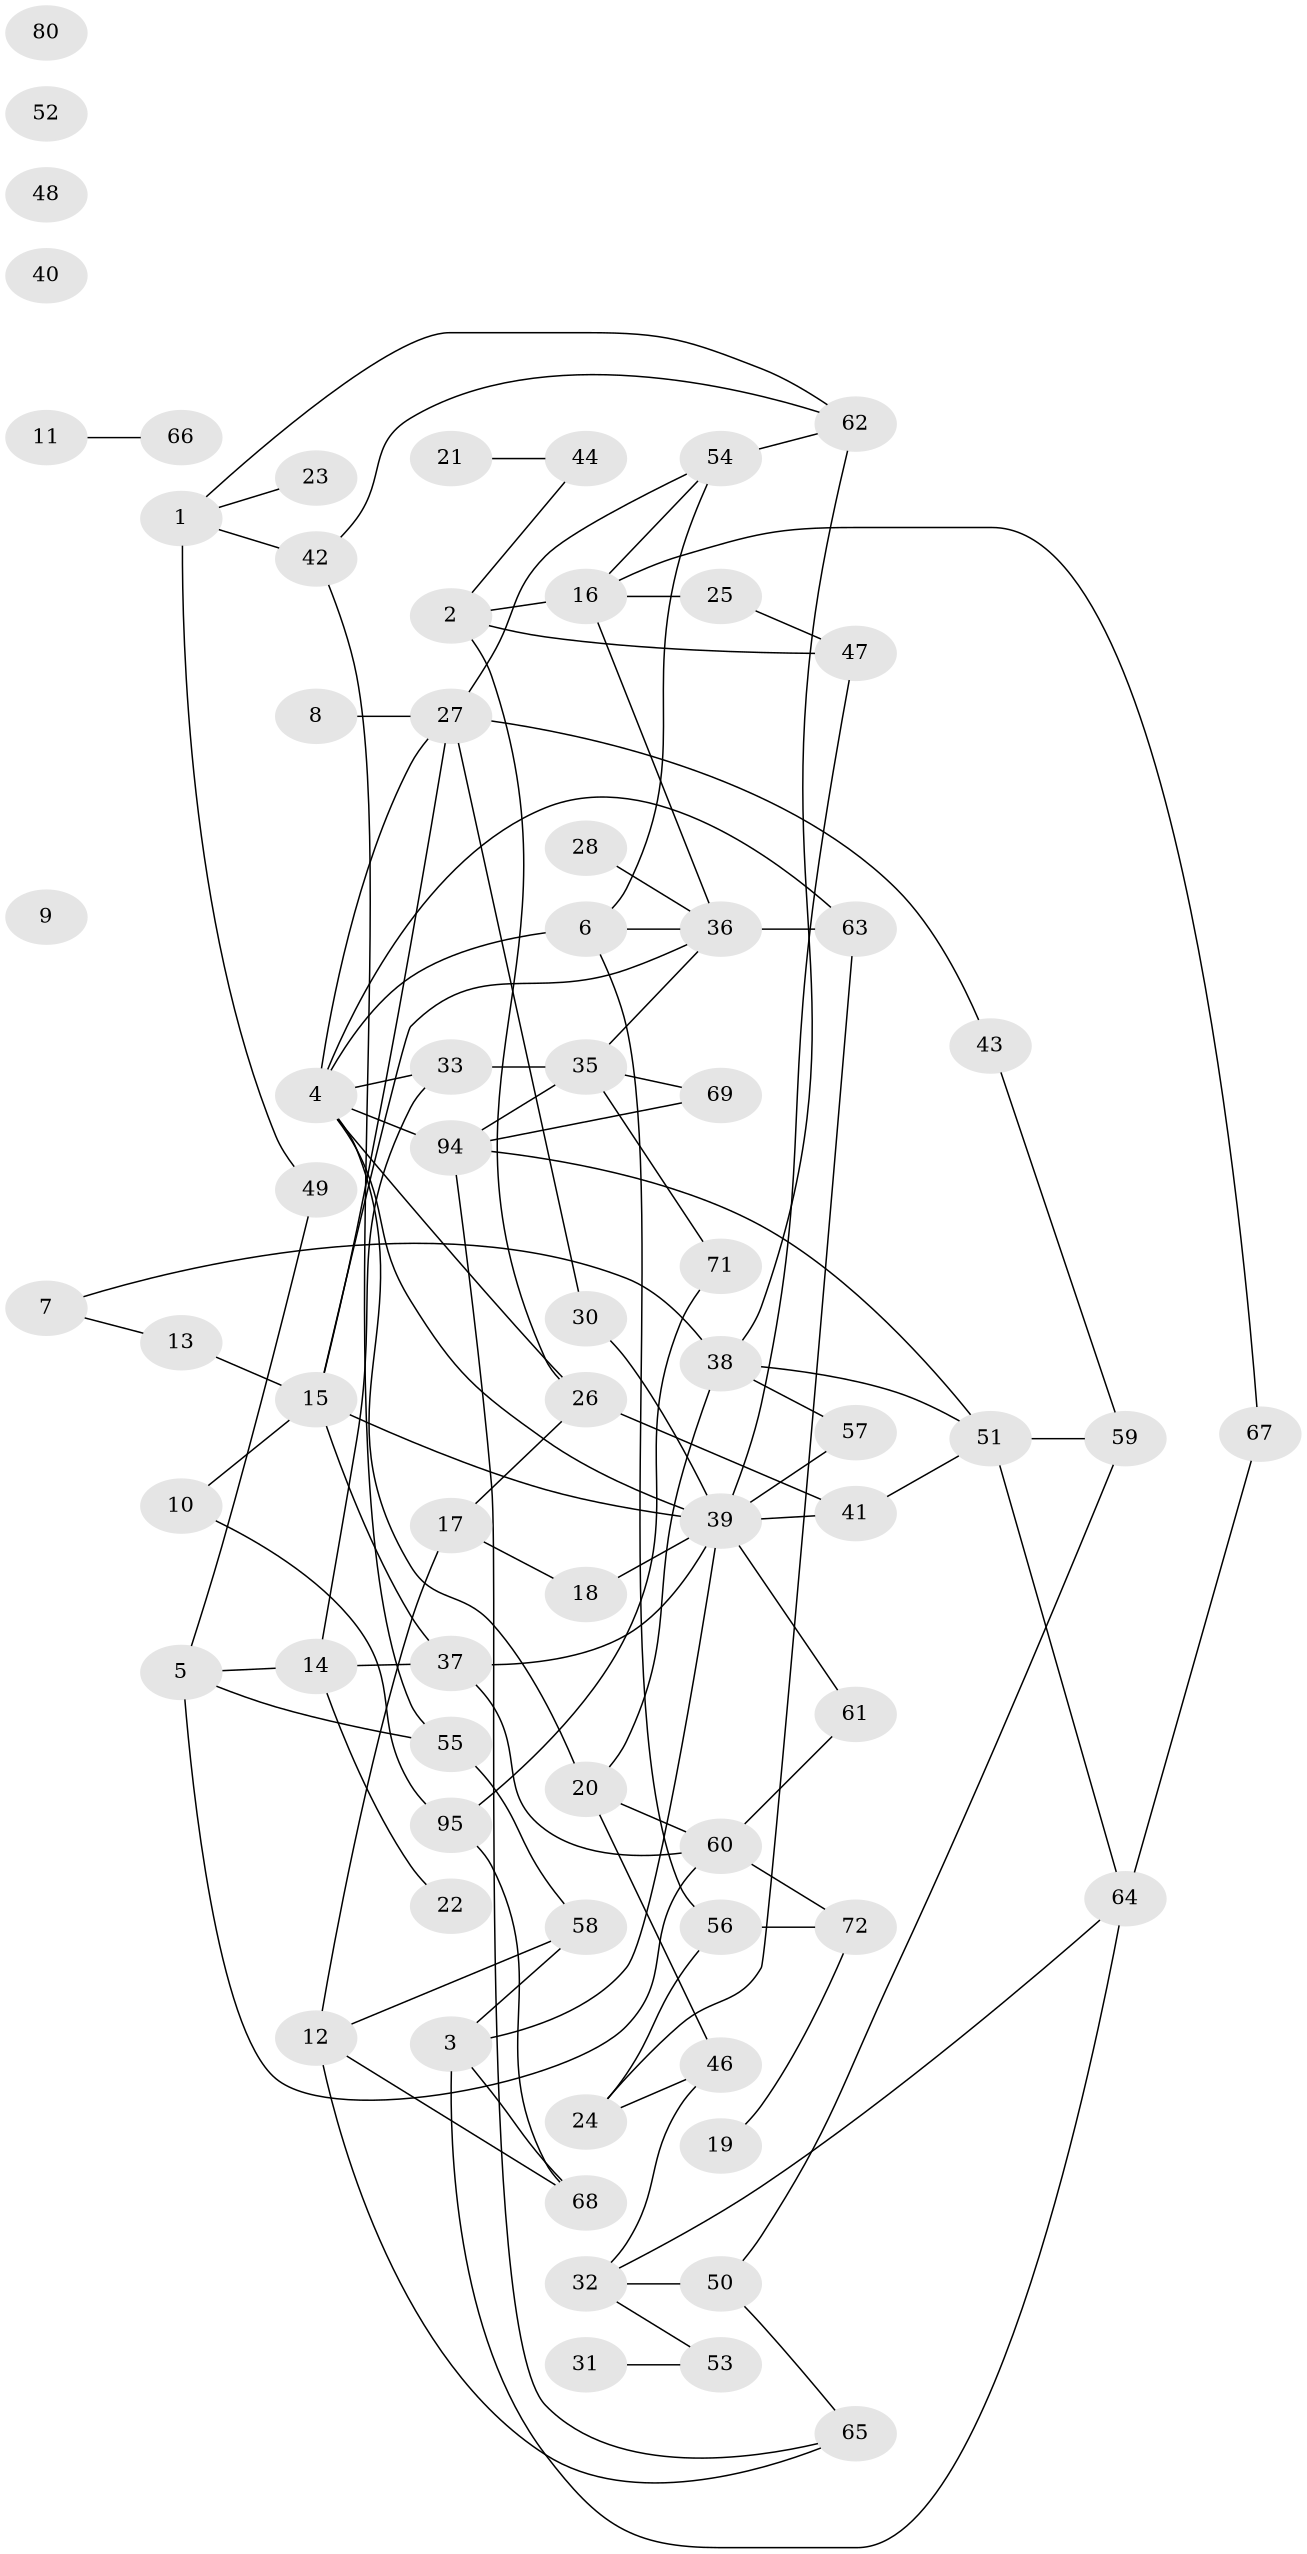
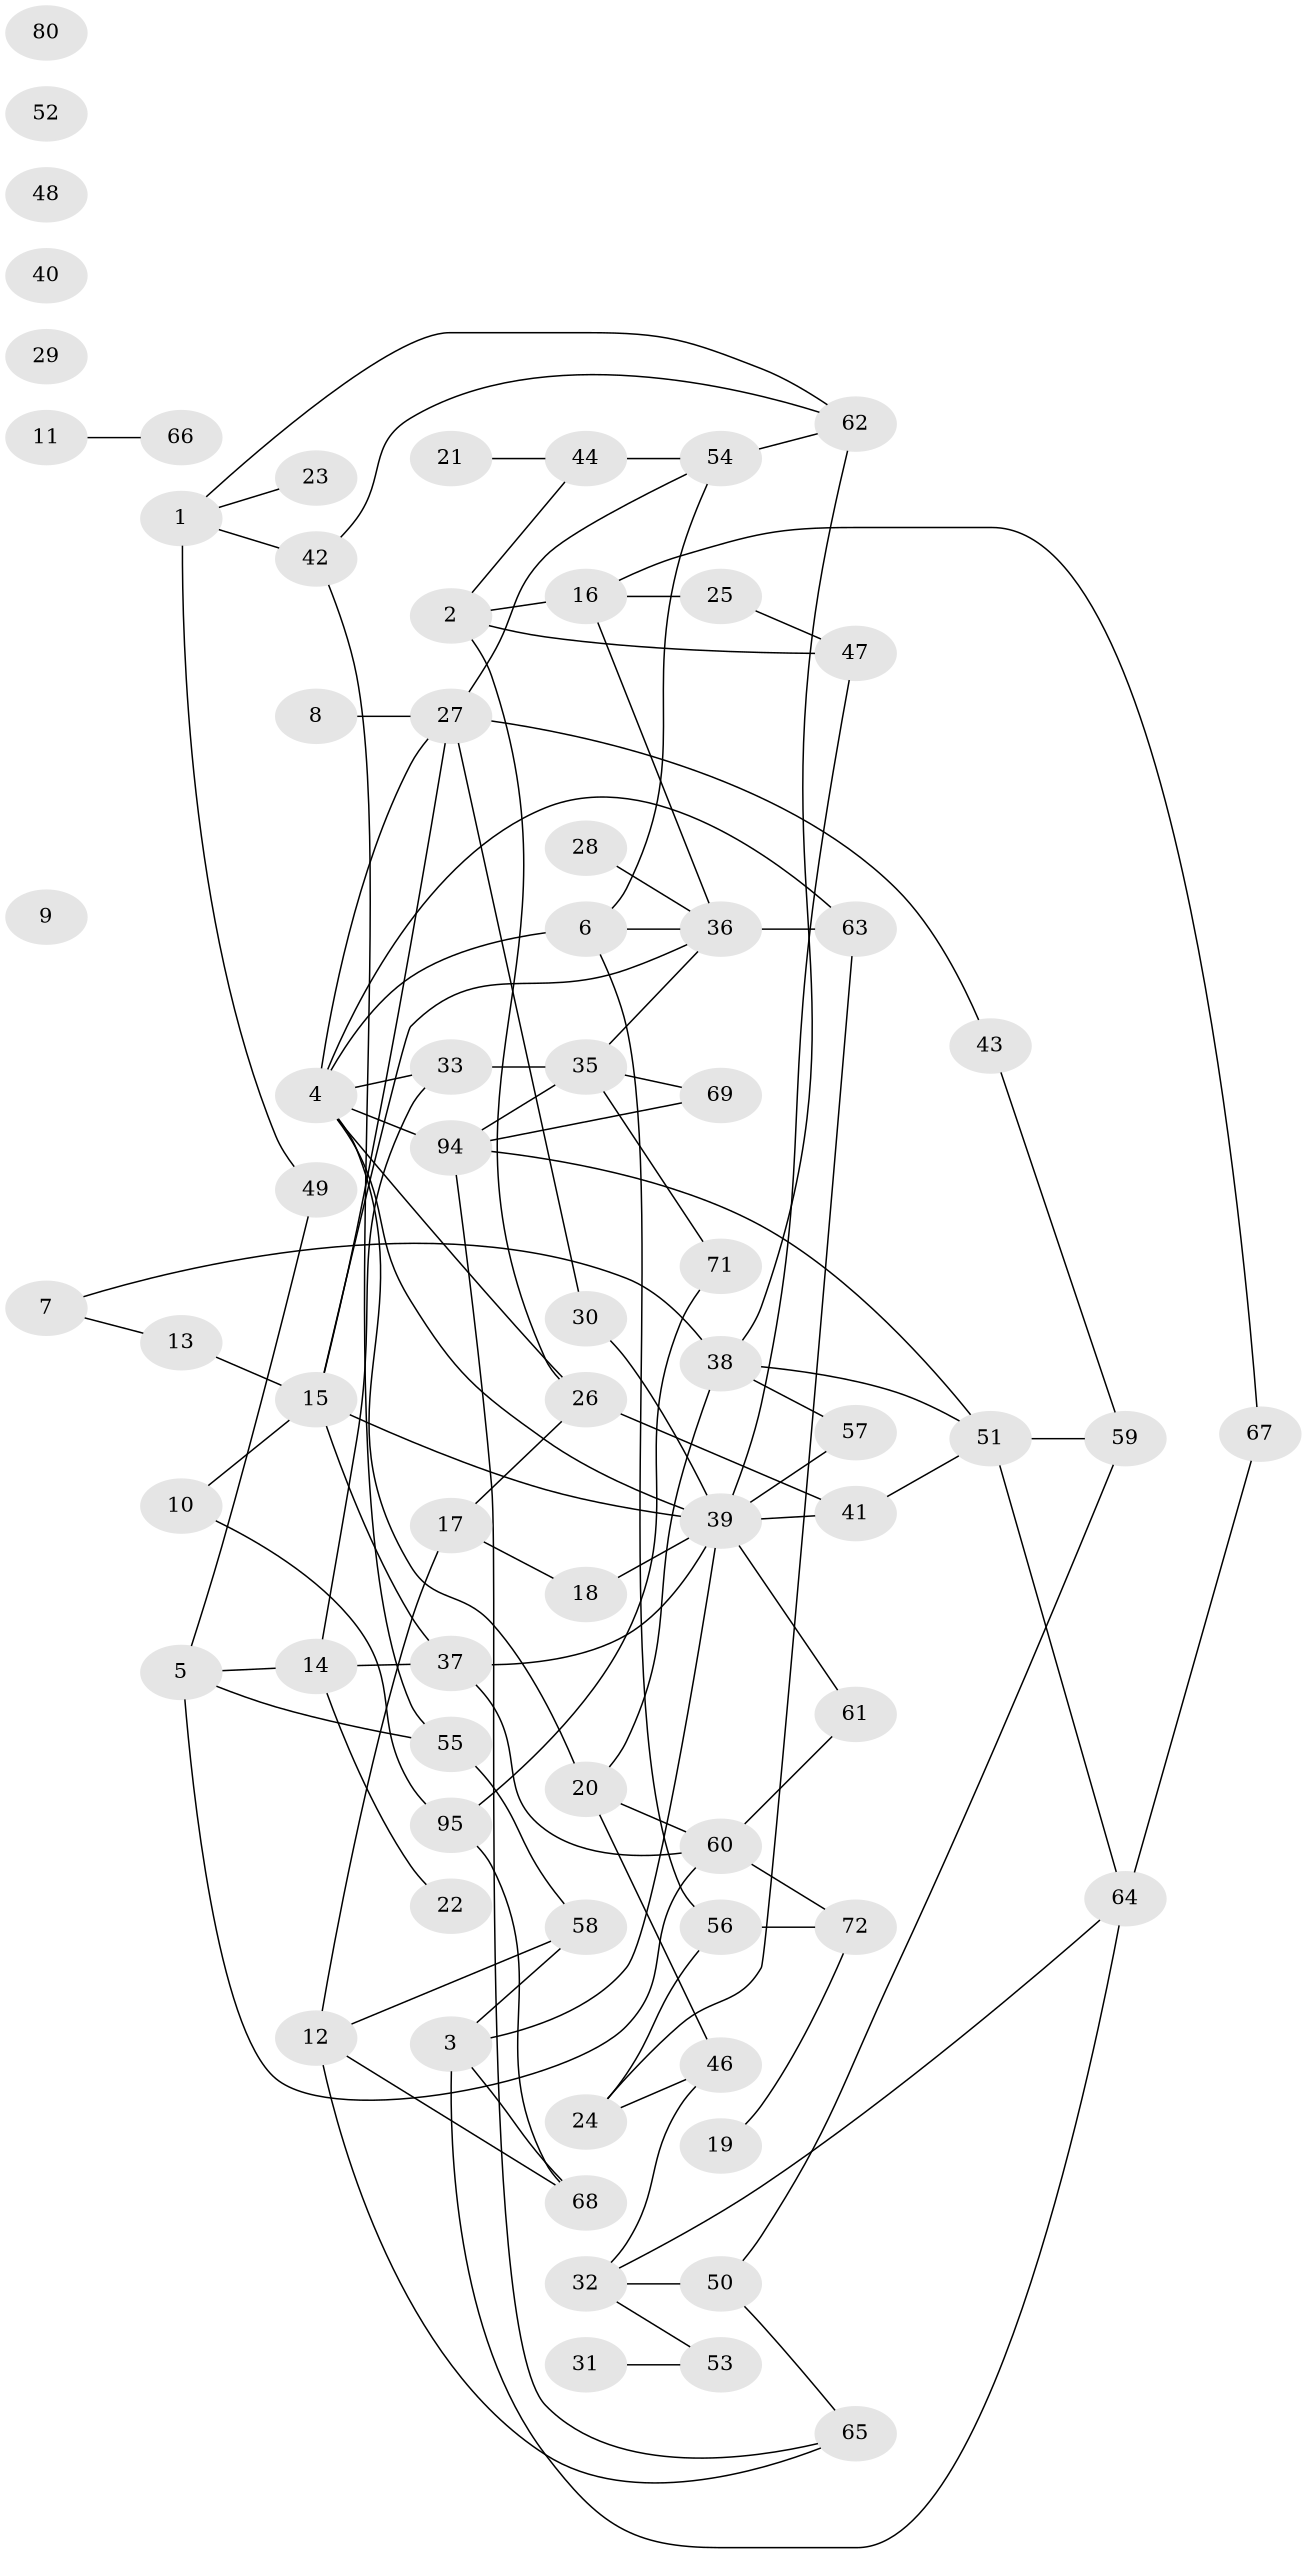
none -> (46, 357)
(654, 527) -> (654, 459)
